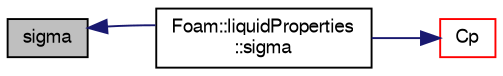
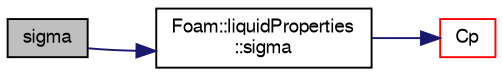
(131, 26) -> (112, 50)
